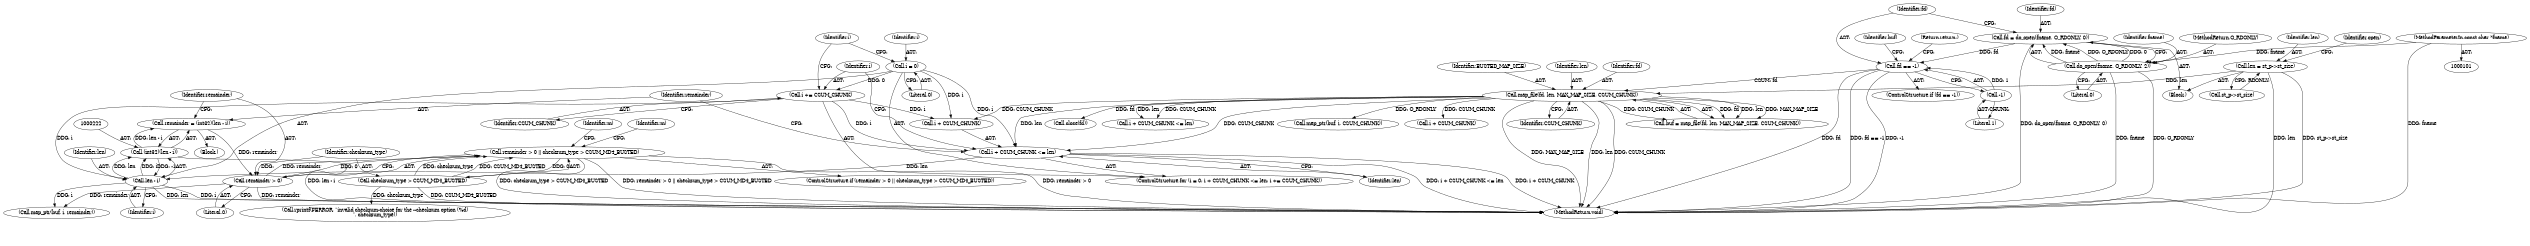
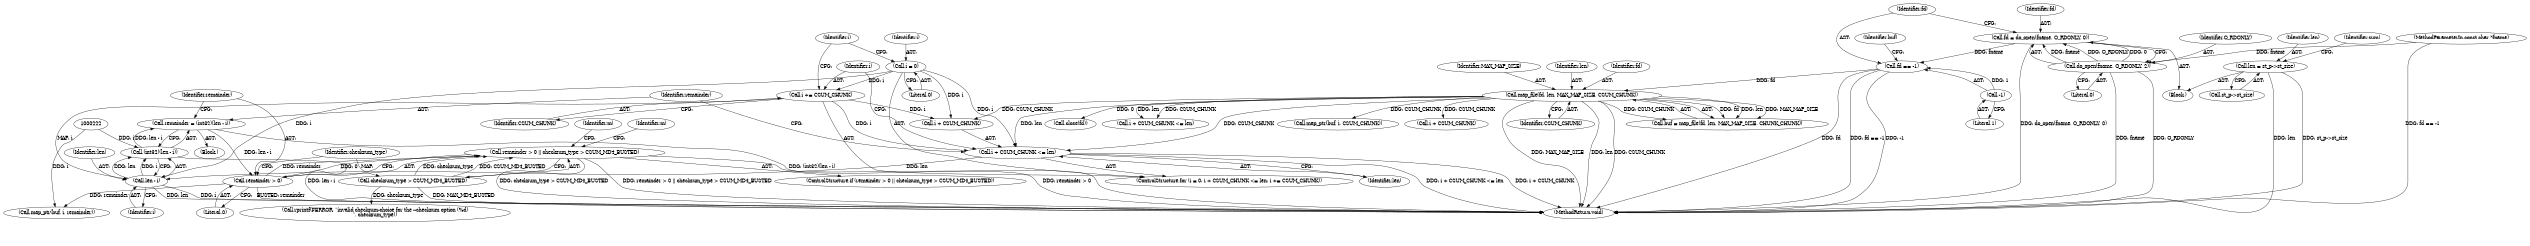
(1940, 38) -> none
(2144, 38) -> none
(2226, 38) -> (2226, 38)
(2362, 38) -> (2362, 38)
(1989, 53) -> (1989, 53)
(1489, 67) -> (1489, 67)
(2461, 67) -> none
(876, 81) -> (876, 81)
(1766, 81) -> (1766, 81)
(2259, 81) -> (2259, 81)
(1947, 83) -> none
(1948, 88) -> none
(1923, 95) -> none
(1125, 110) -> (1125, 110)
(1416, 110) -> (1416, 110)
(2000, 110) -> (2000, 110)
(304, 124) -> (304, 124)
(1727, 124) -> (1727, 124)
(2422, 124) -> (2422, 124)
(65, 138) -> (65, 138)
(126, 138) -> (126, 138)
(175, 138) -> (175, 138)
(258, 153) -> (258, 153)
none -> (780, 164)
(166, 167) -> (166, 167)
(268, 167) -> (268, 167)
(368, 167) -> (368, 167)
(561, 167) -> (561, 167)
(86, 187) -> (54, 160)
(281, 196) -> (281, 196)
(464, 196) -> (464, 196)
